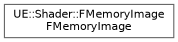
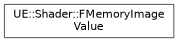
(89, 21) -> (89, 21)
